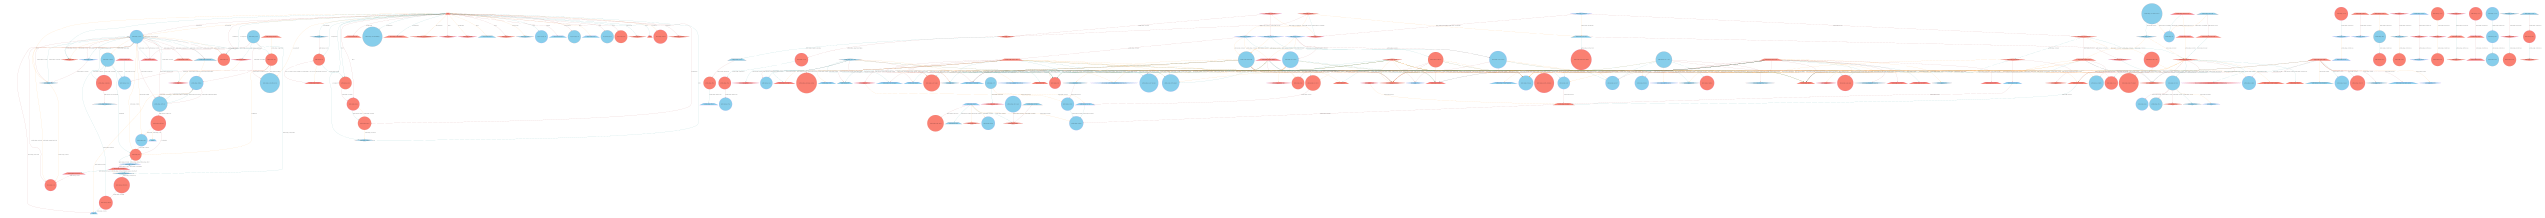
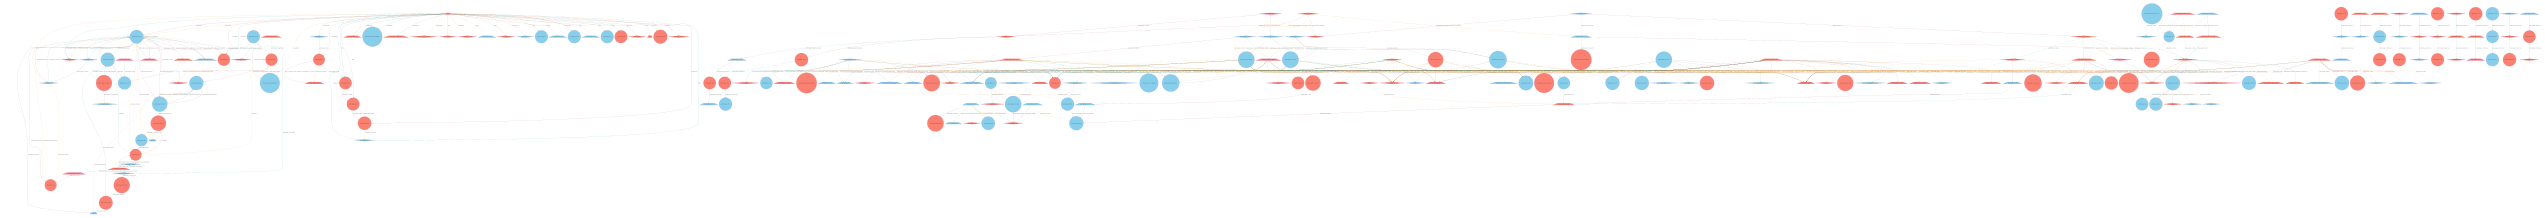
(950, 83) -> (950, 83)
none -> (2033, 83)
